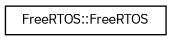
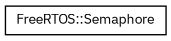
(86, 20) -> (86, 20)
